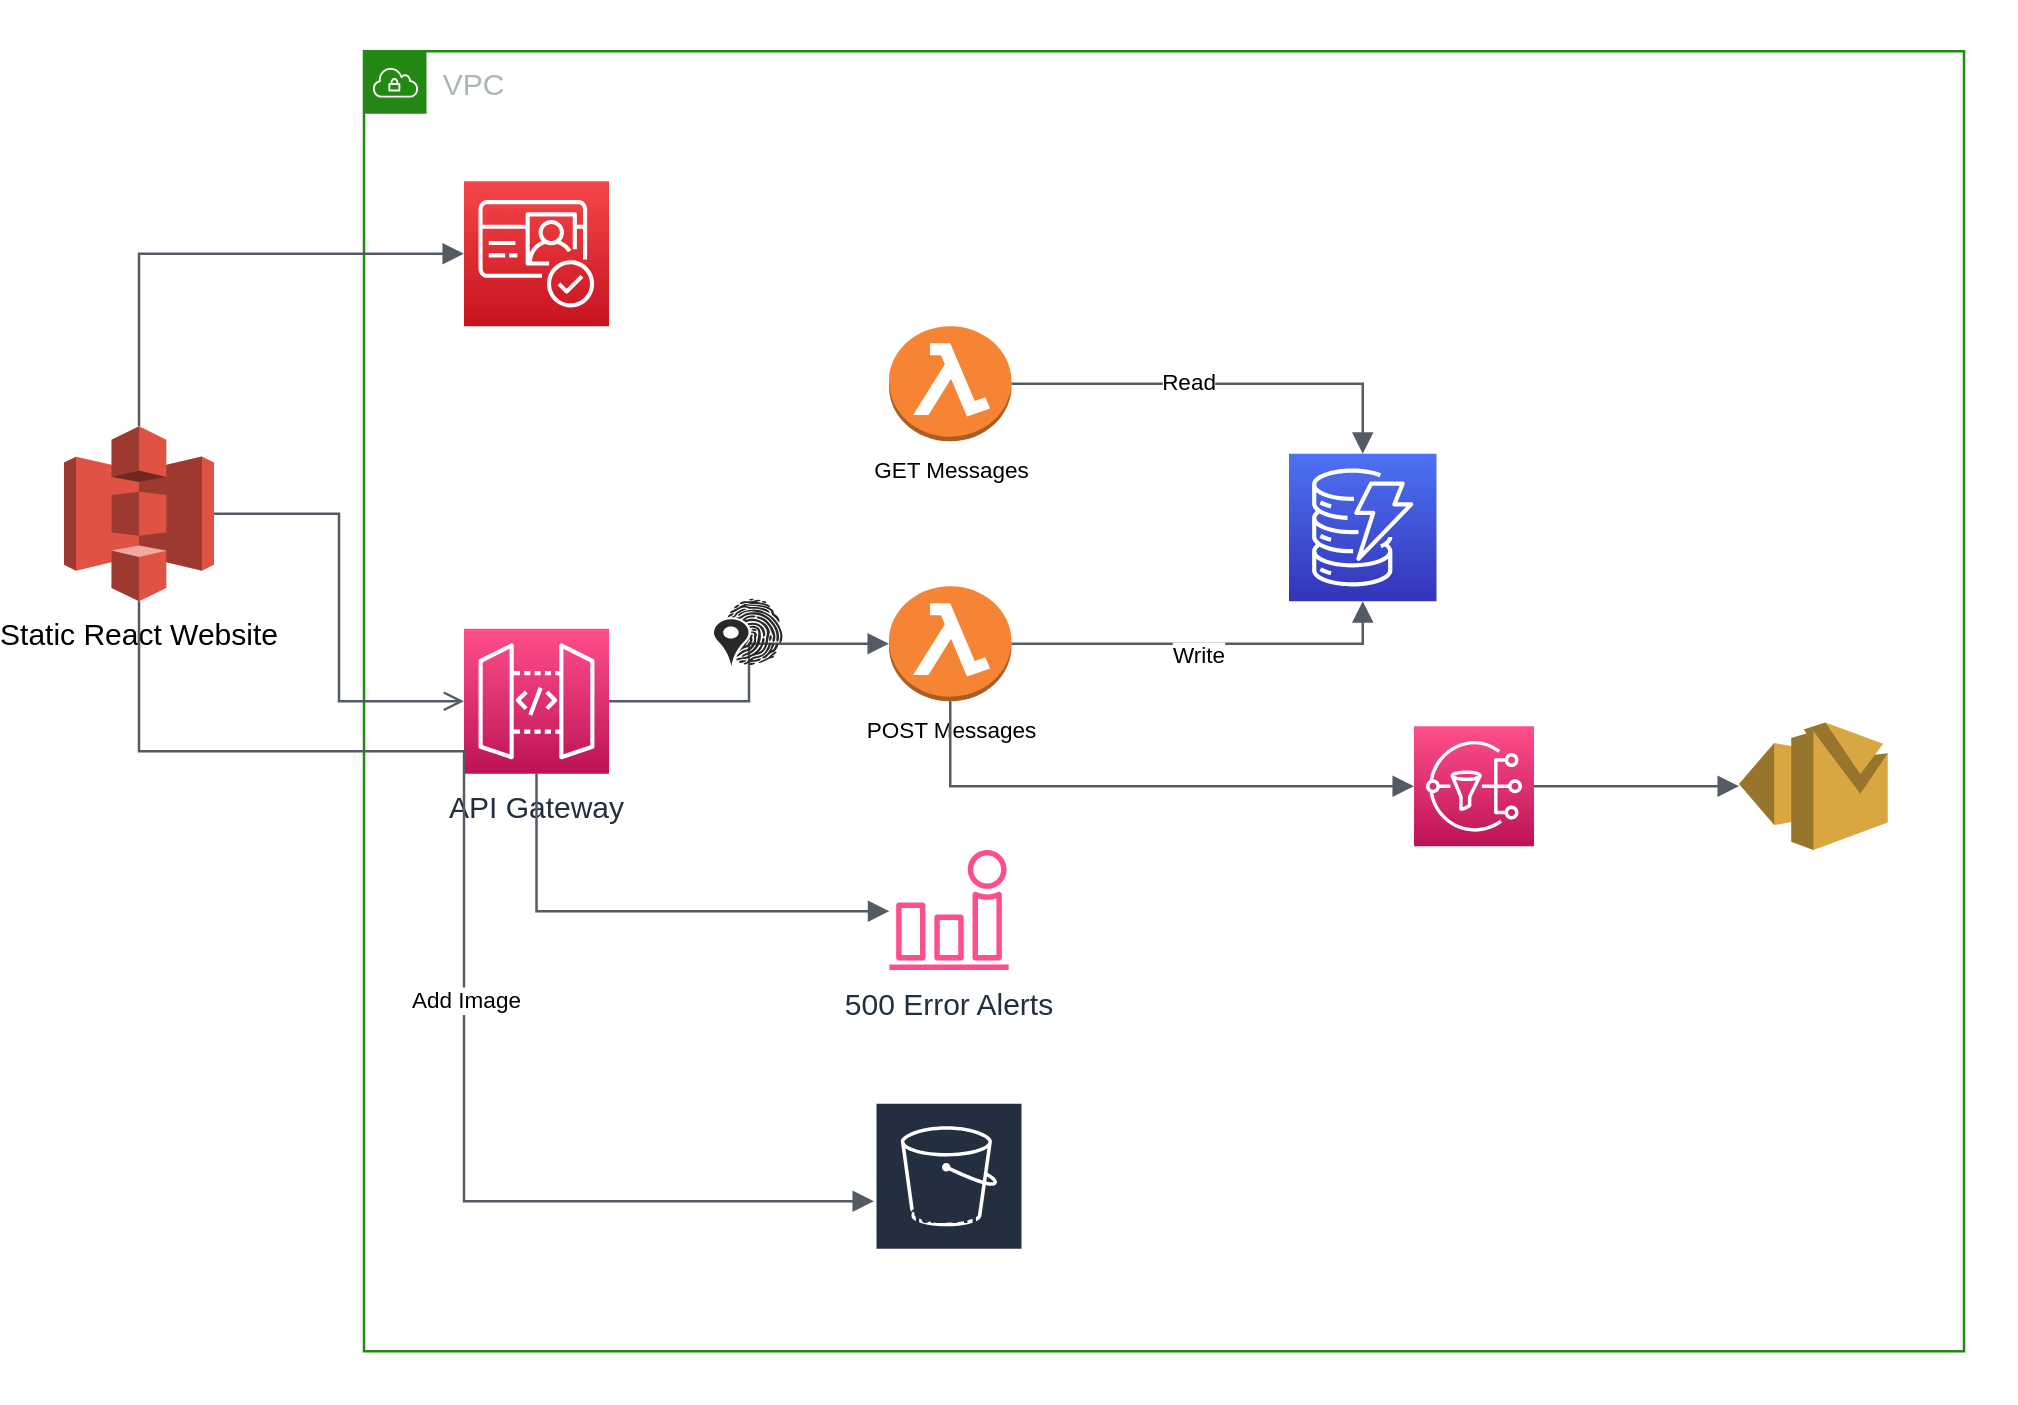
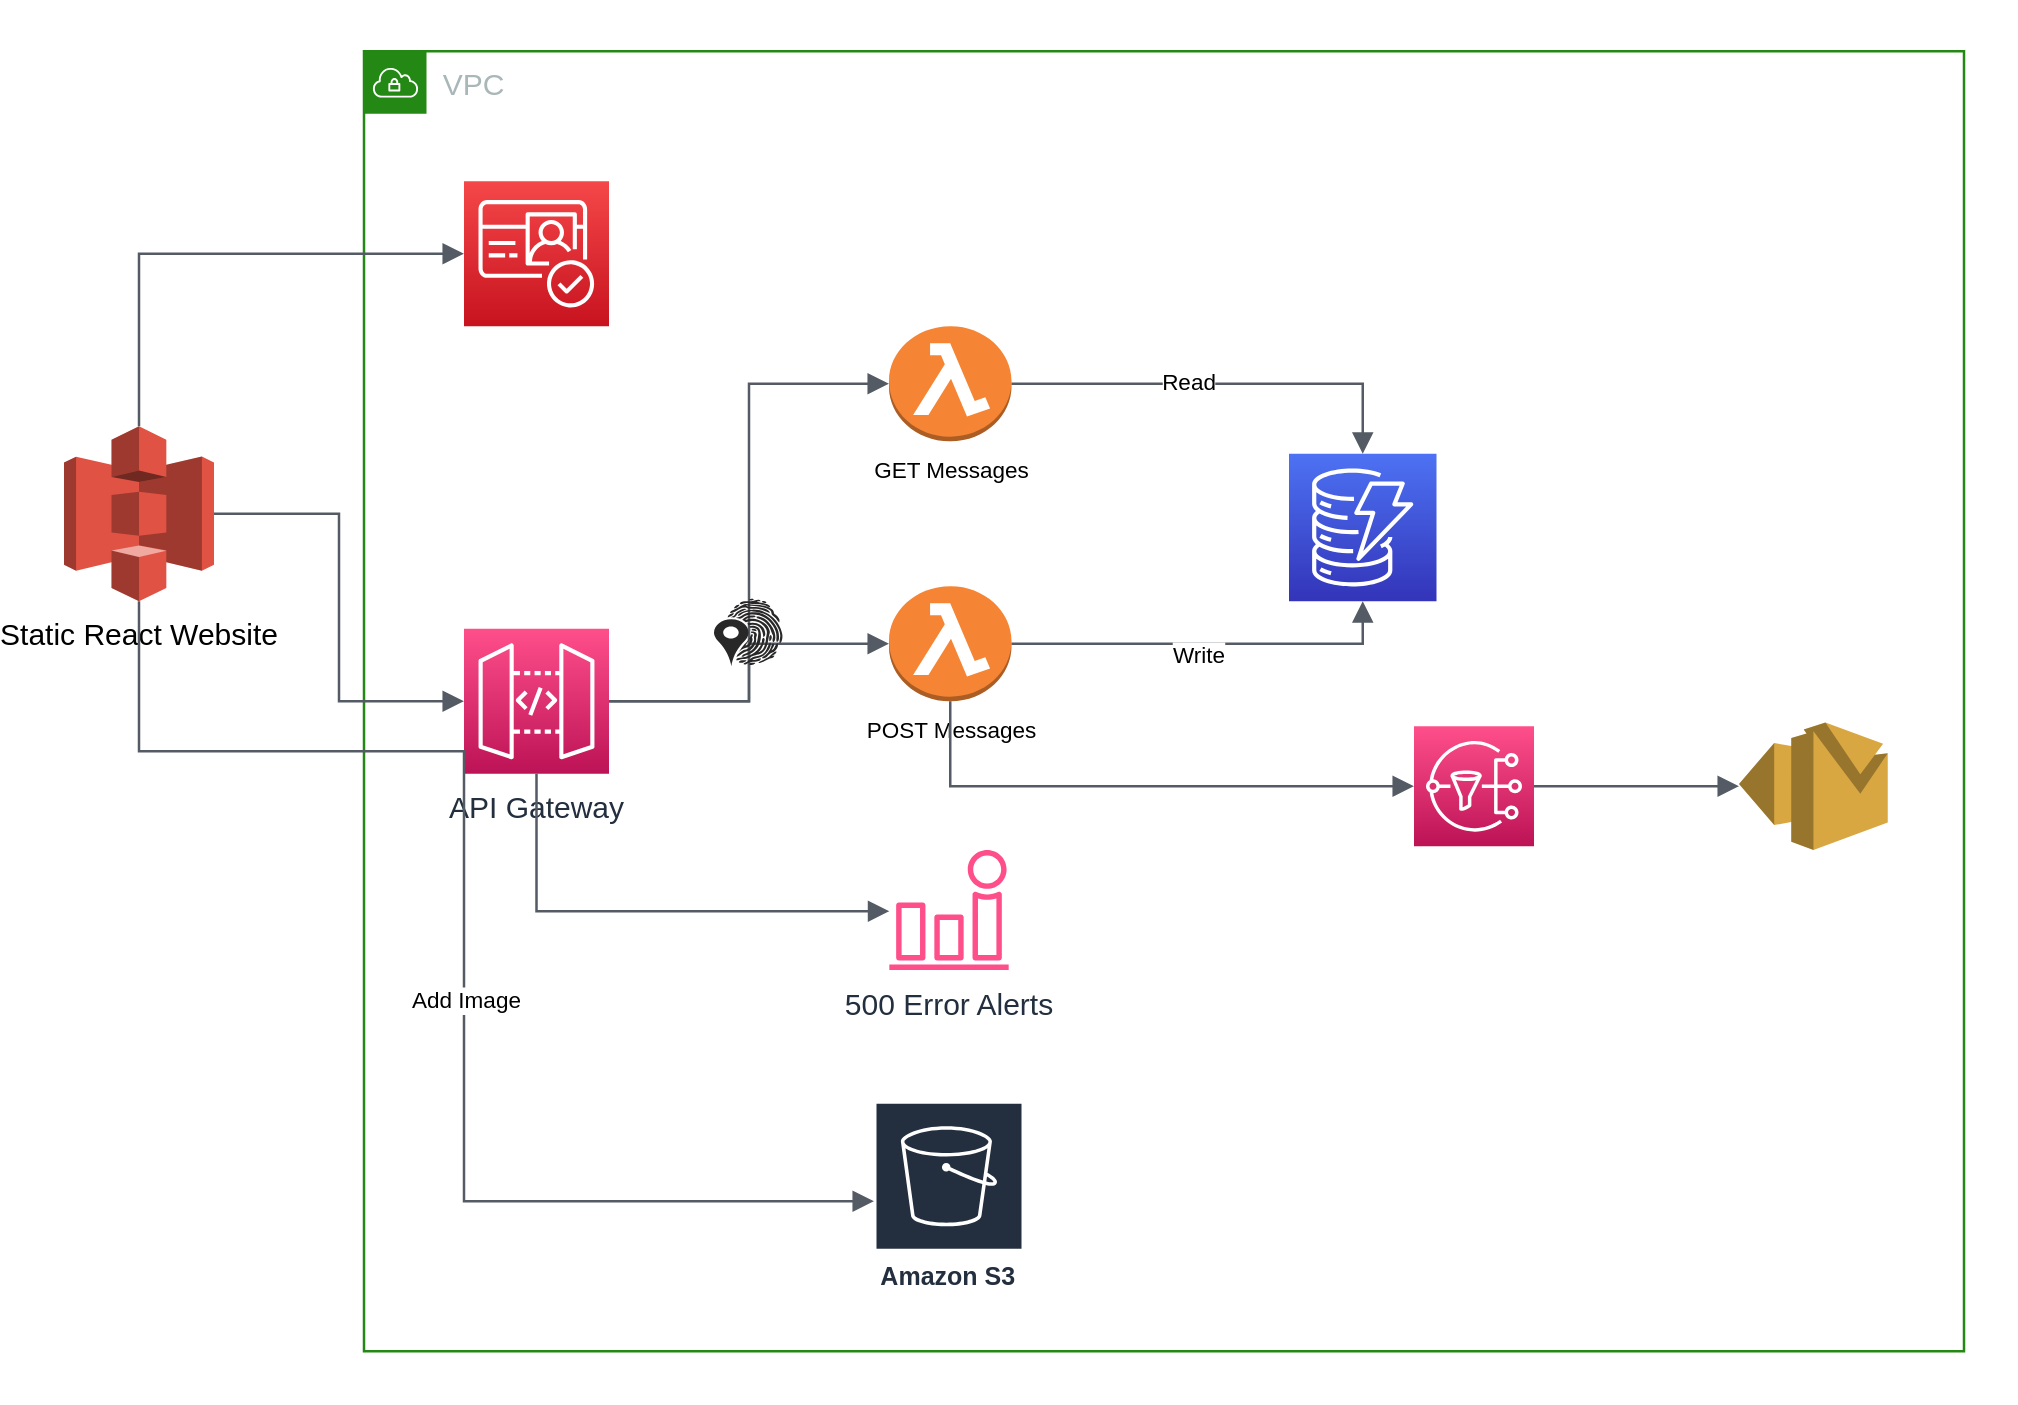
none -> (749, 452)
(448, 701) -> (441, 701)
(949, 1170) -> (949, 1201)
